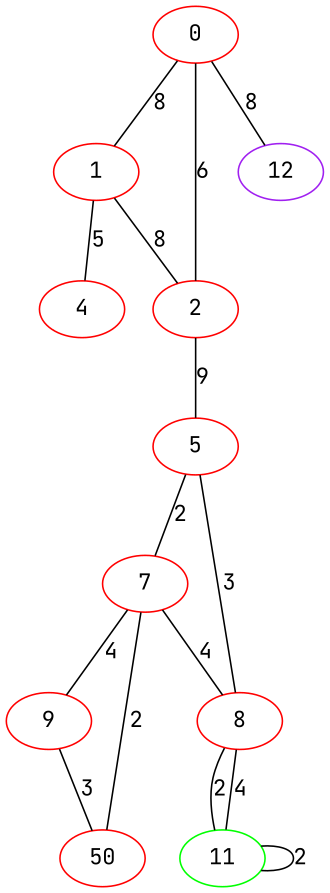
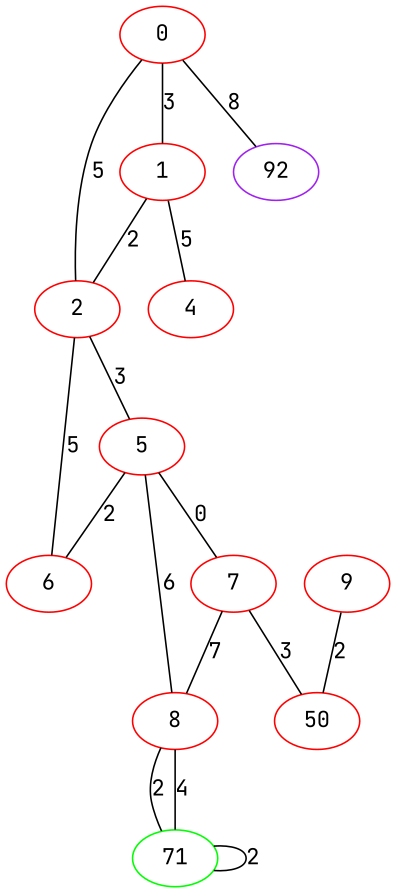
(160, 103) -> (170, 103)
(203, 172) -> (99, 172)
(281, 172) -> (276, 172)
(160, 241) -> (133, 241)
(203, 378) -> (121, 378)
(181, 515) -> (201, 515)
none -> (49, 584)
(230, 584) -> (170, 584)
(97, 652) -> none
(206, 652) -> (215, 652)
(136, 721) -> (286, 652)
(88, 790) -> (340, 652)
(222, 858) -> (175, 858)
